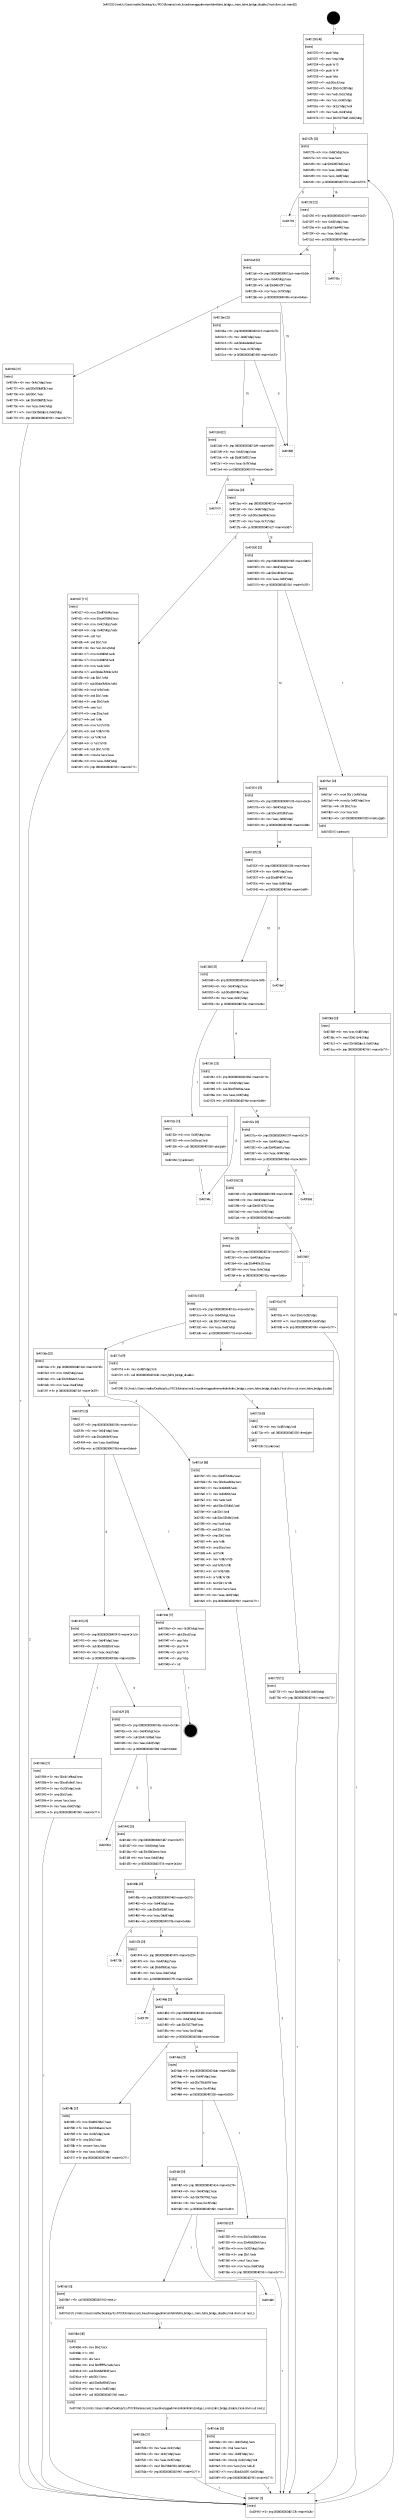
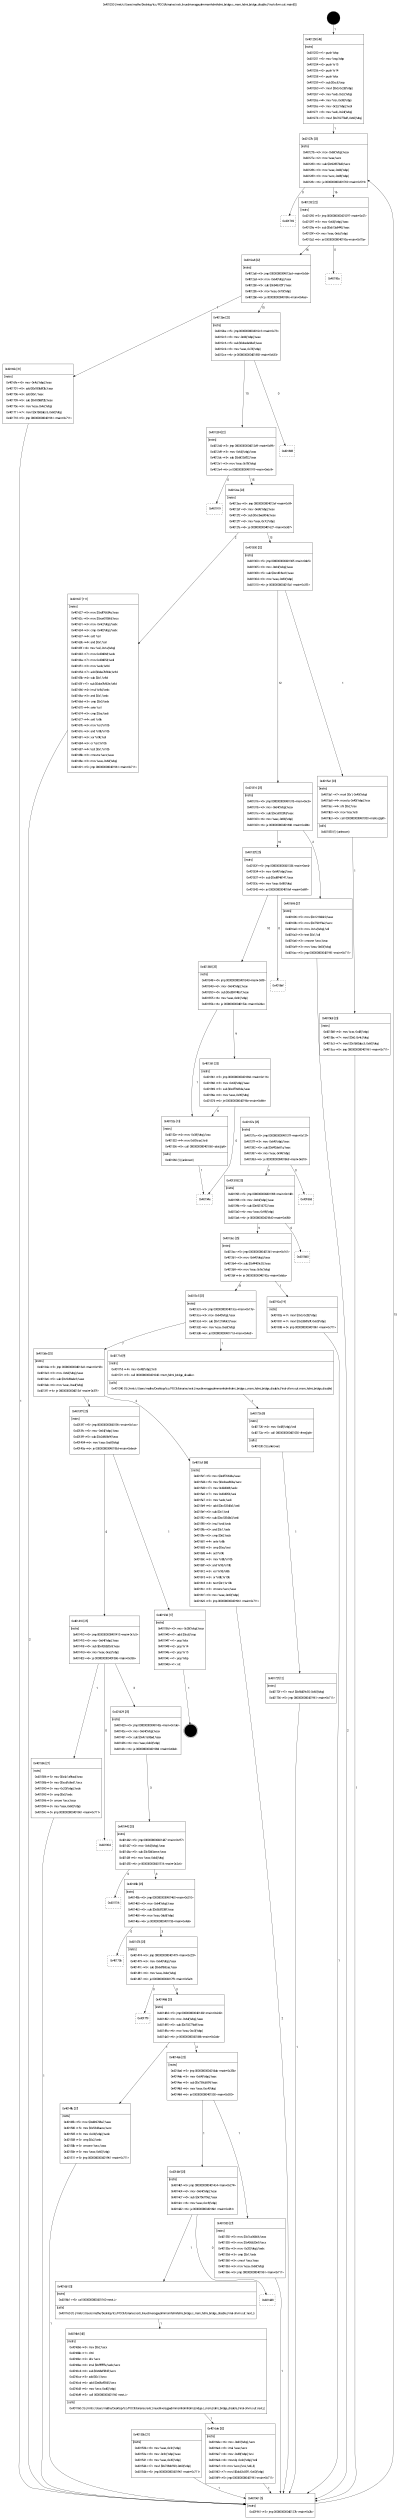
(286, 373) -> (261, 307)
none -> (317, 928)
(255, 1111) -> (216, 1110)
(302, 1279) -> (281, 1288)
(122, 1796) -> (104, 1751)
none -> (113, 1903)
(166, 2421) -> (208, 2418)
